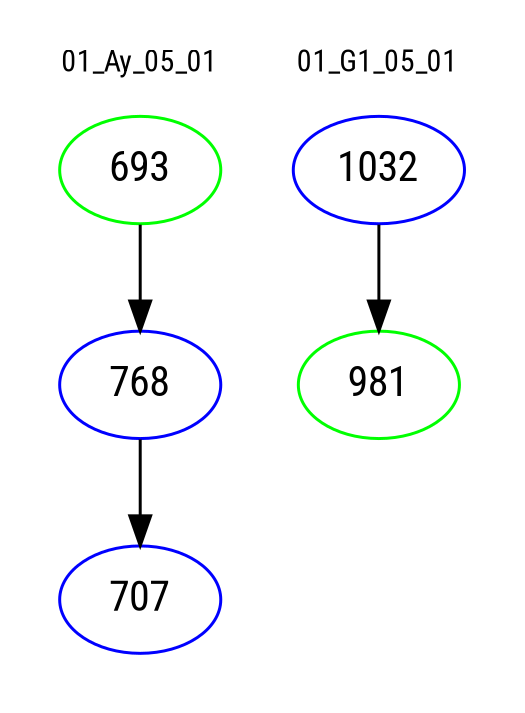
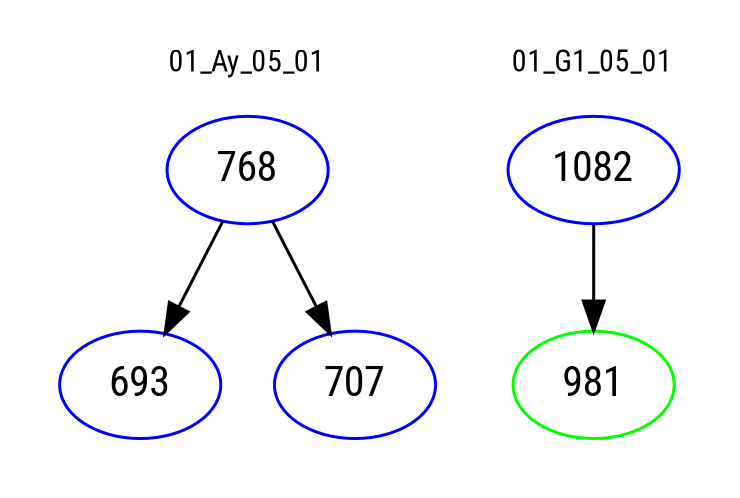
(140, 170) -> (140, 385)
(379, 170) -> (594, 170)
(140, 263) -> (201, 264)
